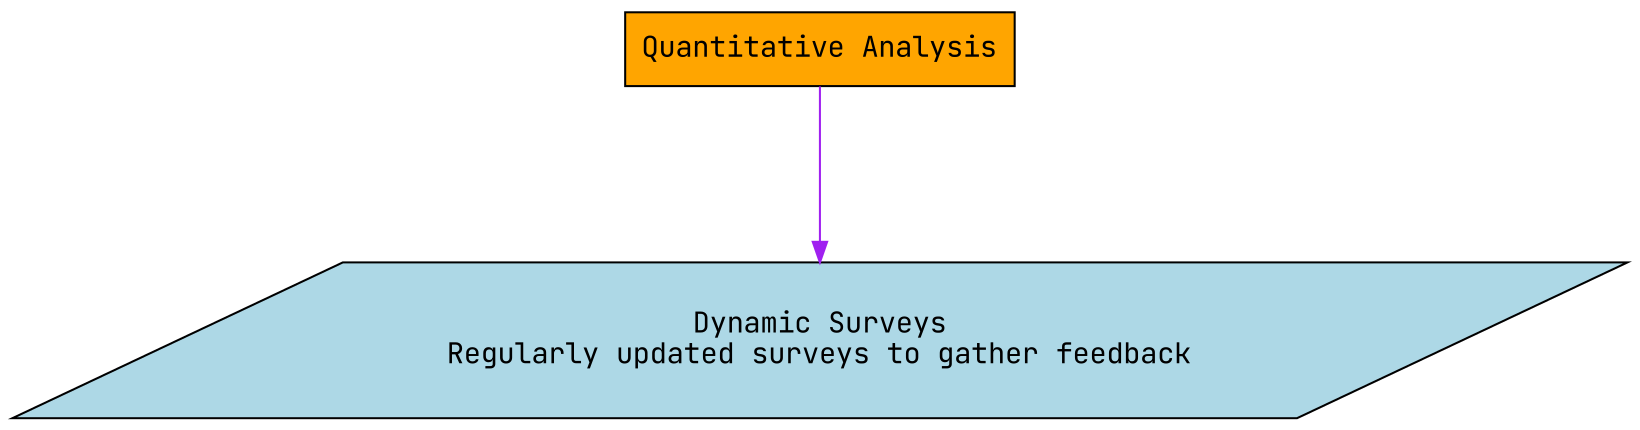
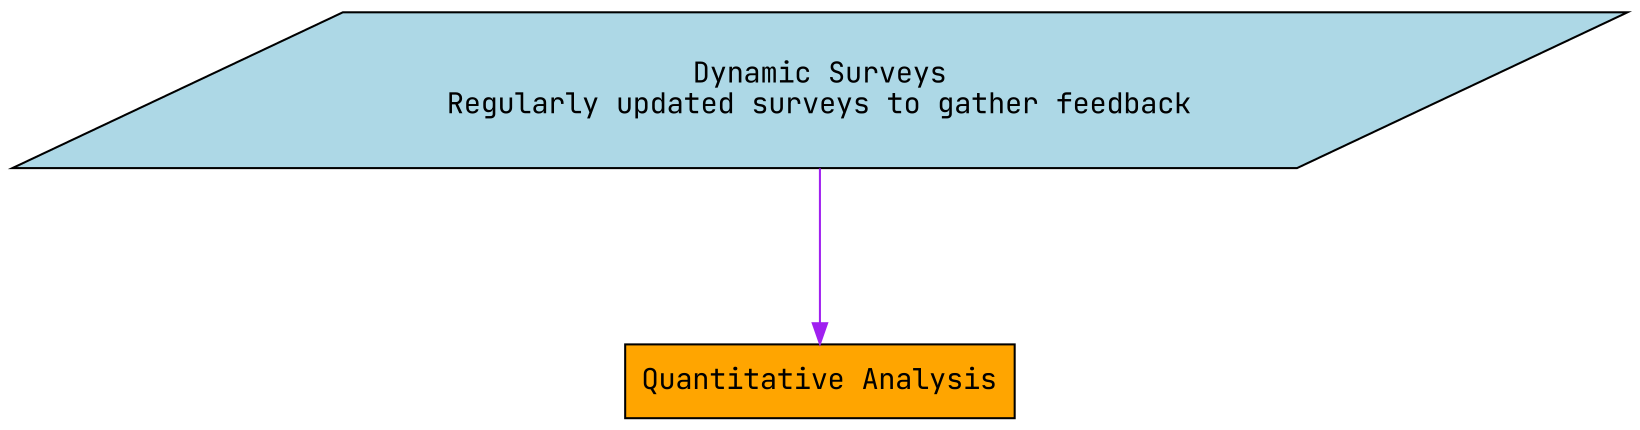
(820, 164) -> (820, 246)
